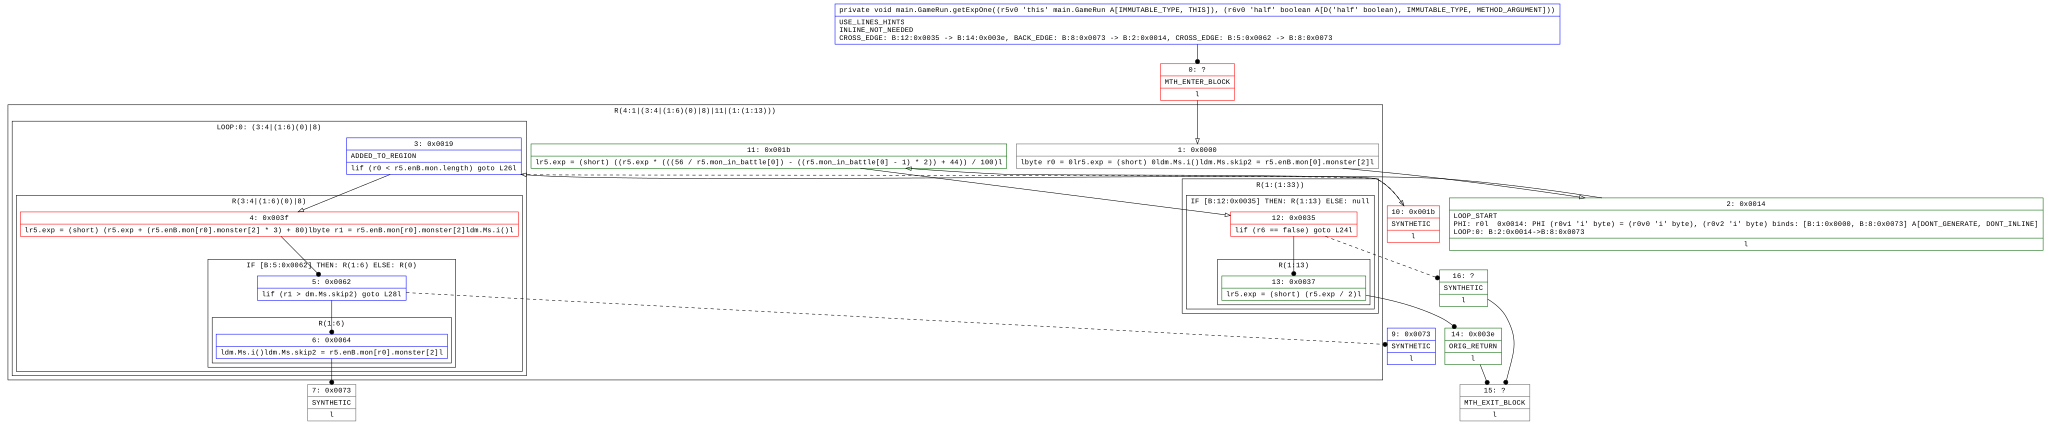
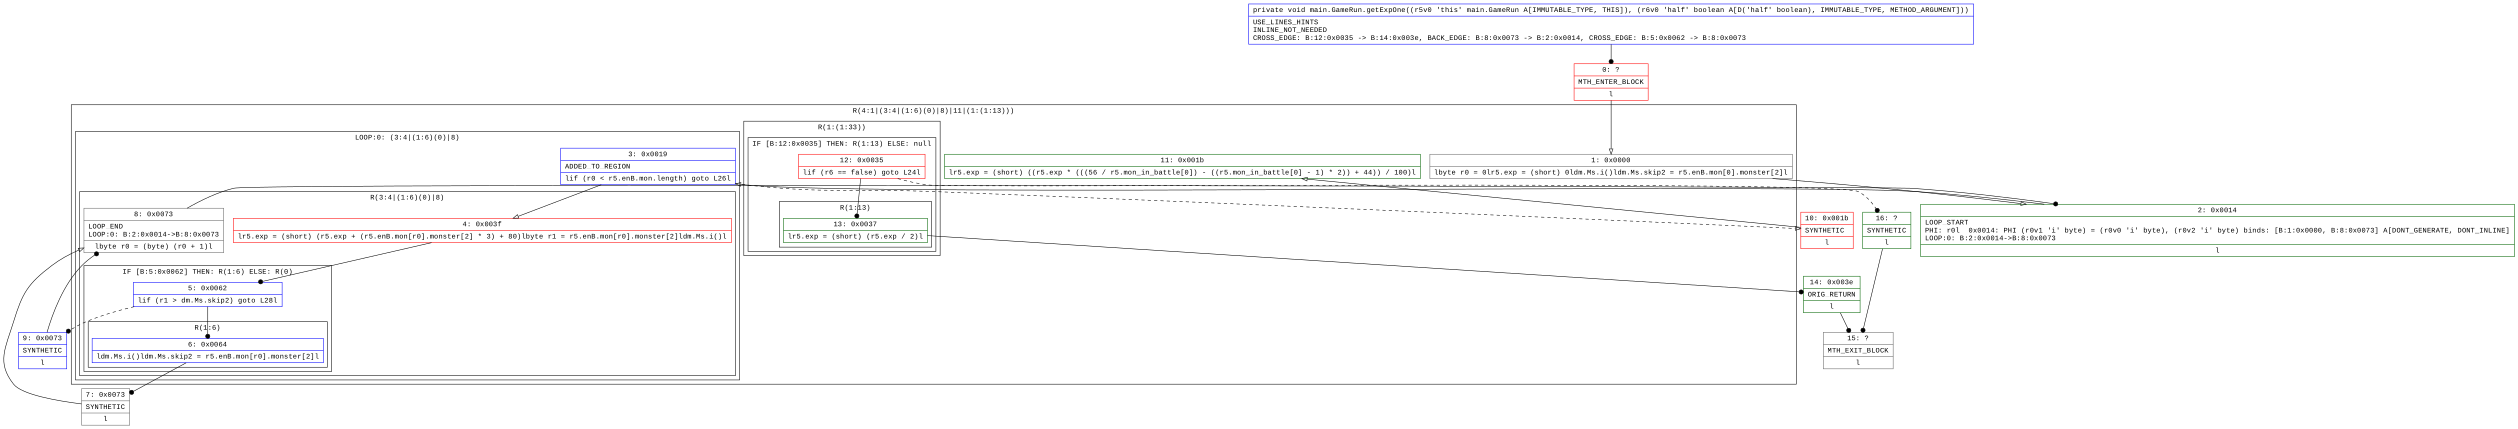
(1043, 192) -> none
none -> (154, 230)
